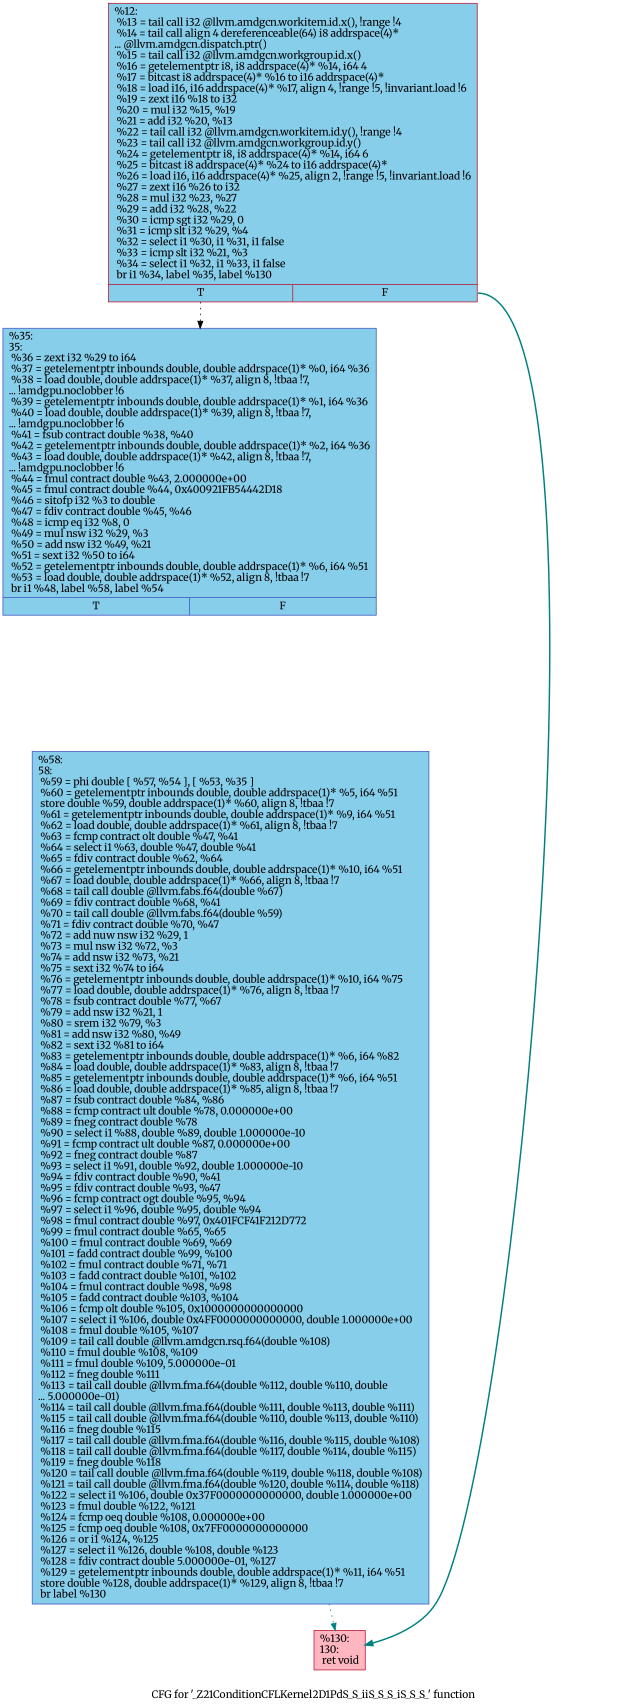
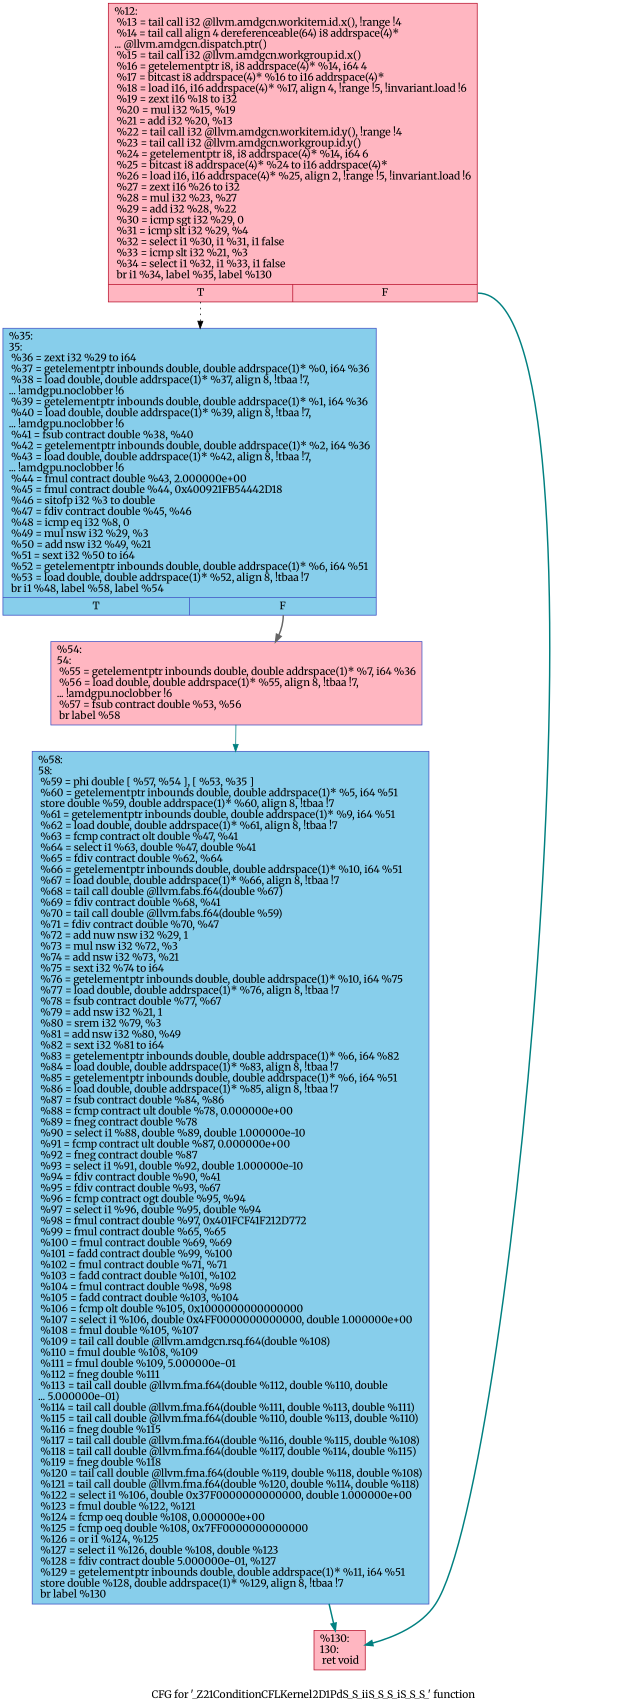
(293, 153) -> (293, 153)
none -> (236, 683)
(130, 1188) -> (130, 1188)
(331, 1614) -> (331, 1614)
